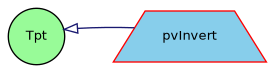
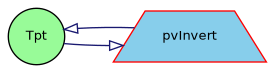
none -> (87, 45)
